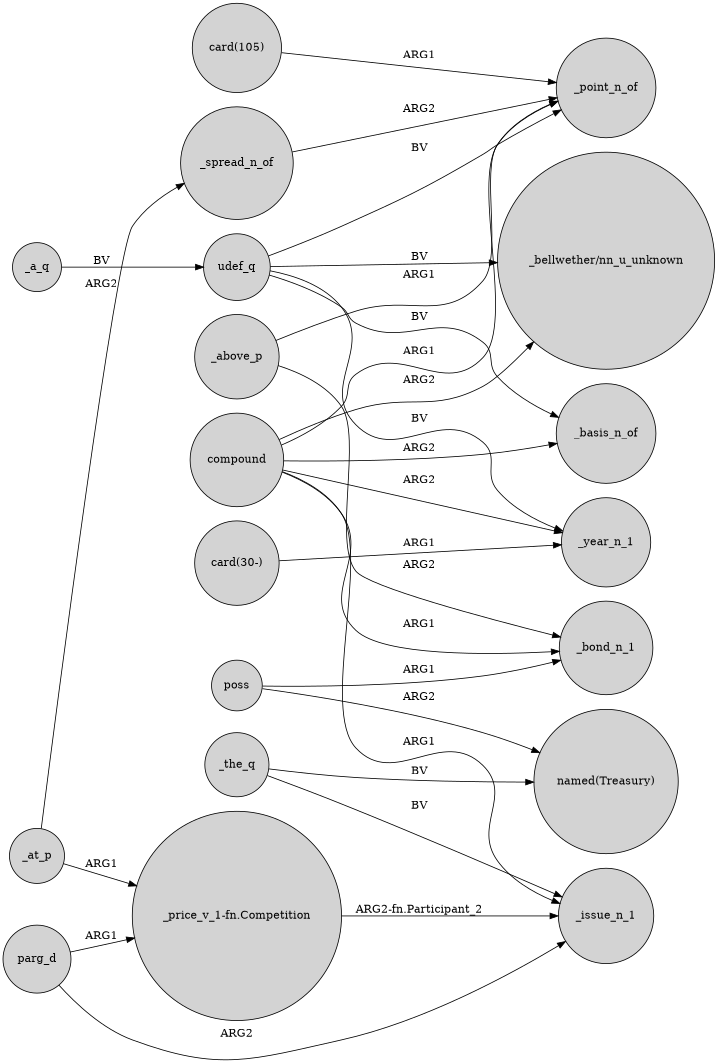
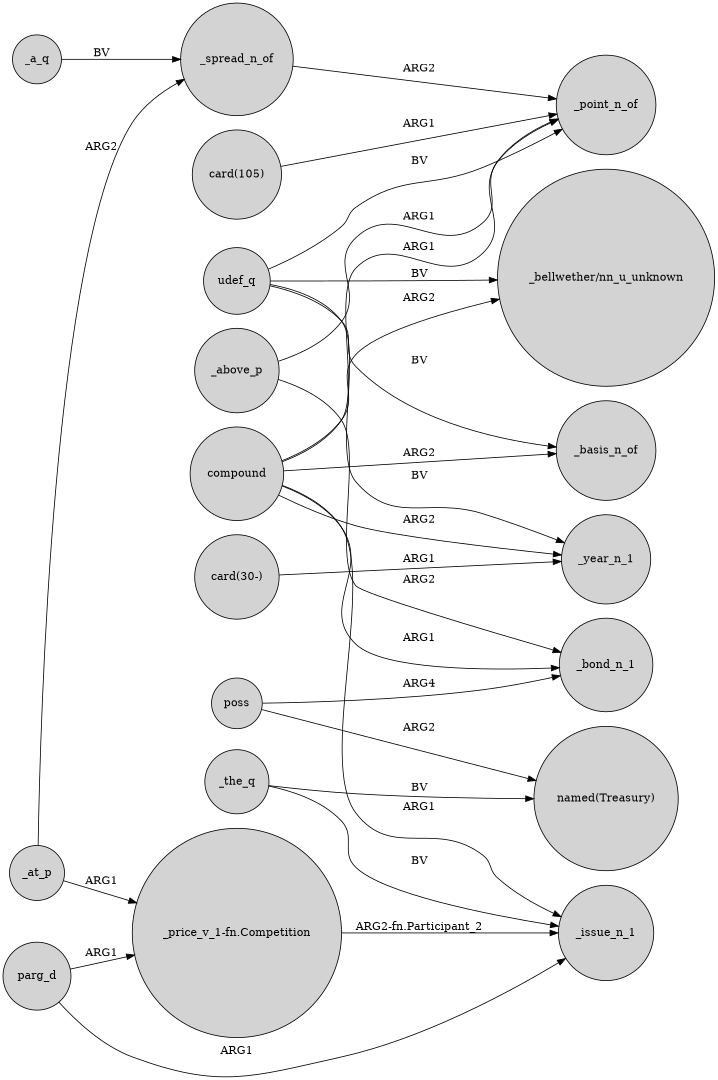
(129, 267) -> (117, 59)
(419, 670) -> (419, 684)
(237, 1034) -> (237, 1051)
